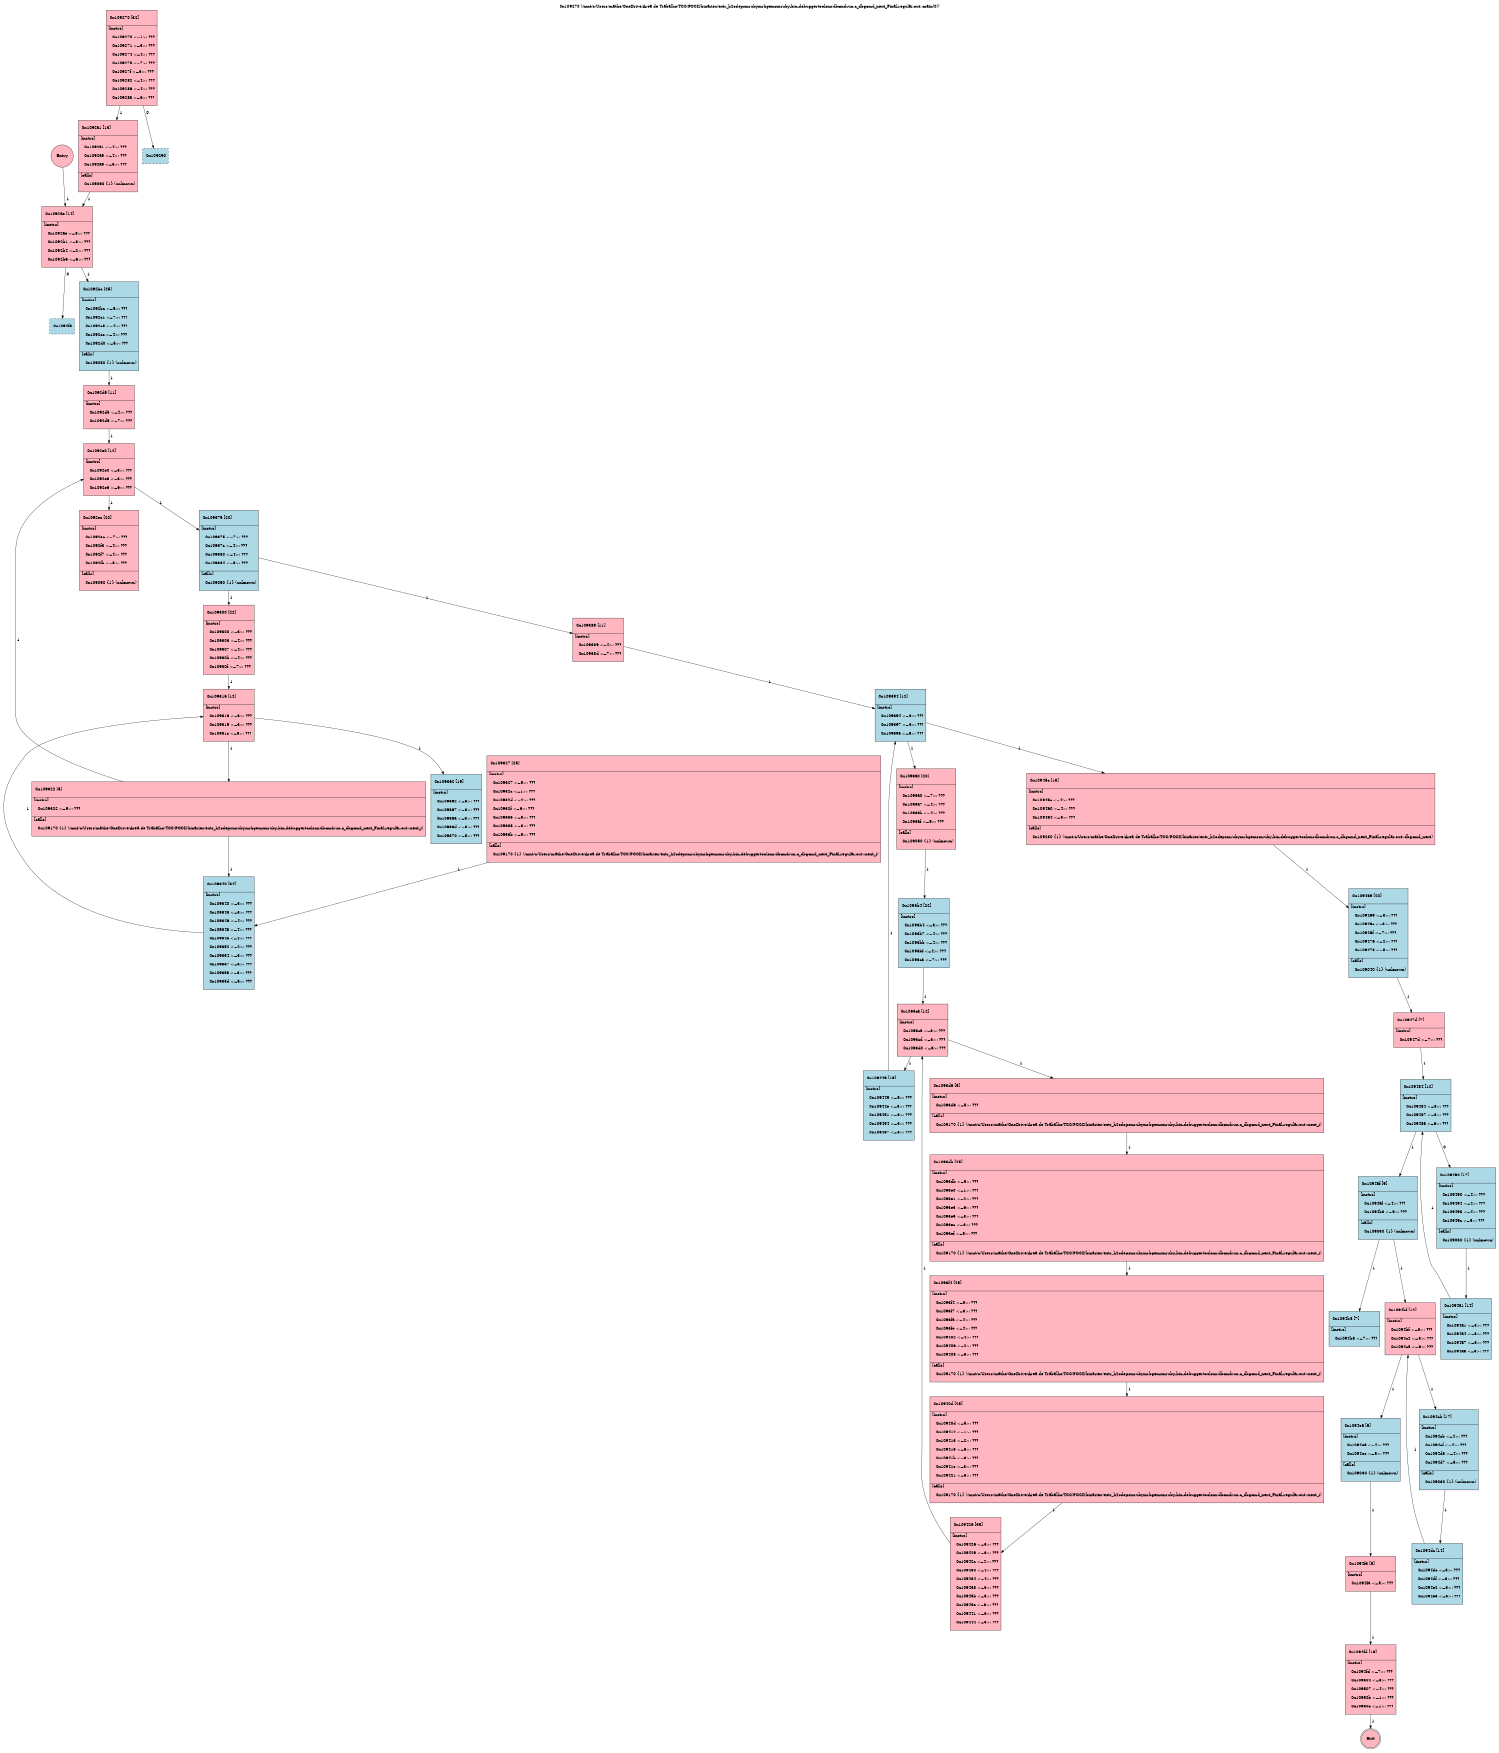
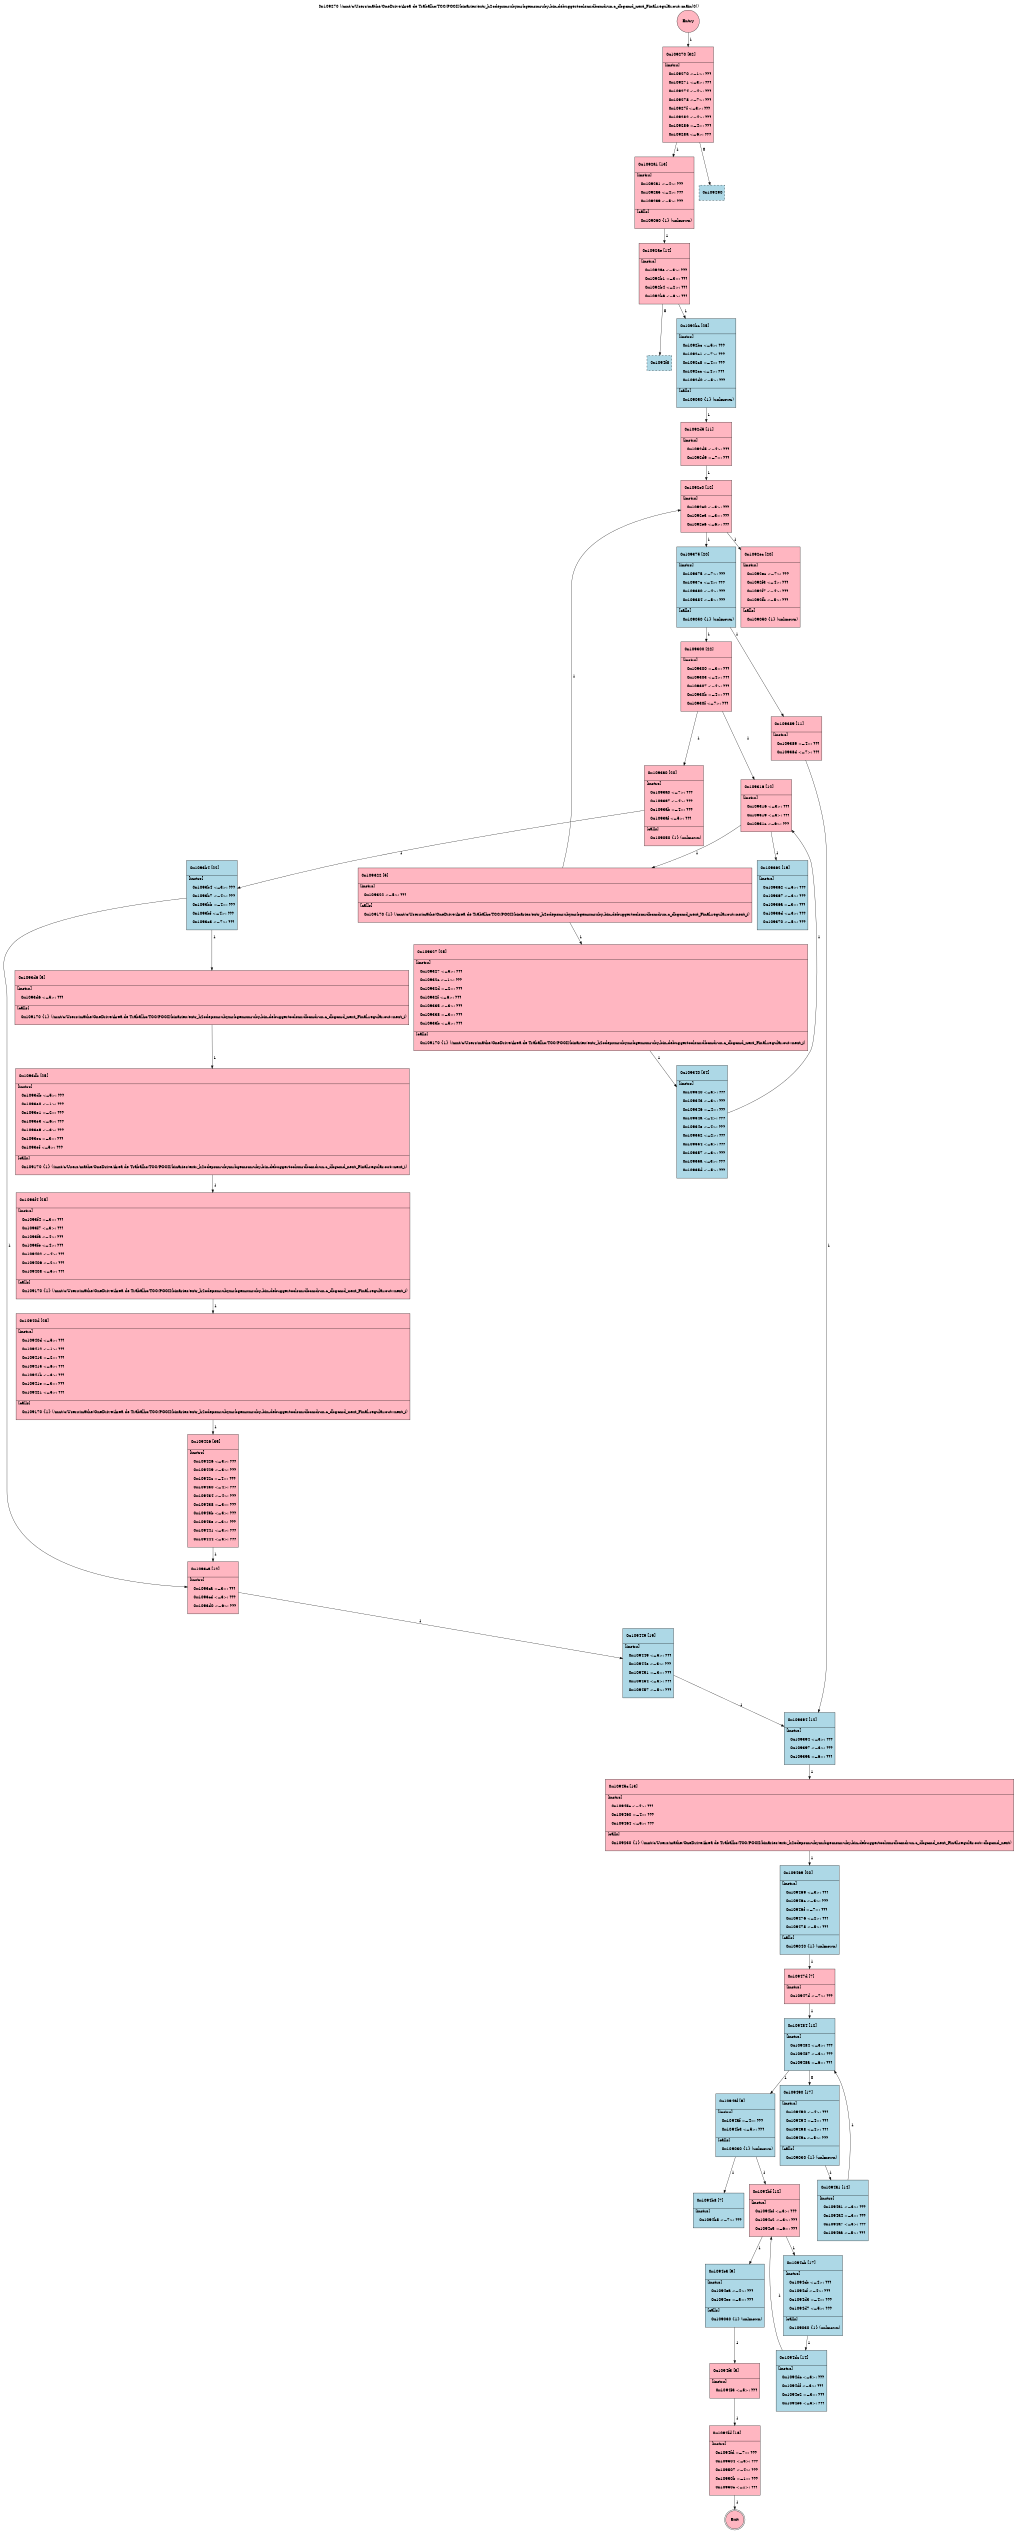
(64, 185) -> (688, 38)
(911, 754) -> (691, 737)
(229, 855) -> (575, 932)
(999, 1059) -> (212, 949)
